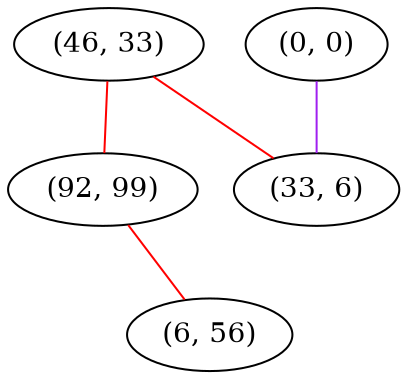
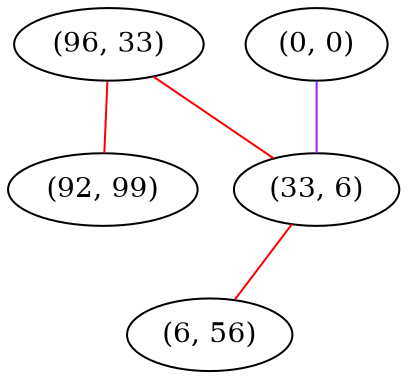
(109, 44) -> (109, 44)
(156, 262) -> (263, 262)
